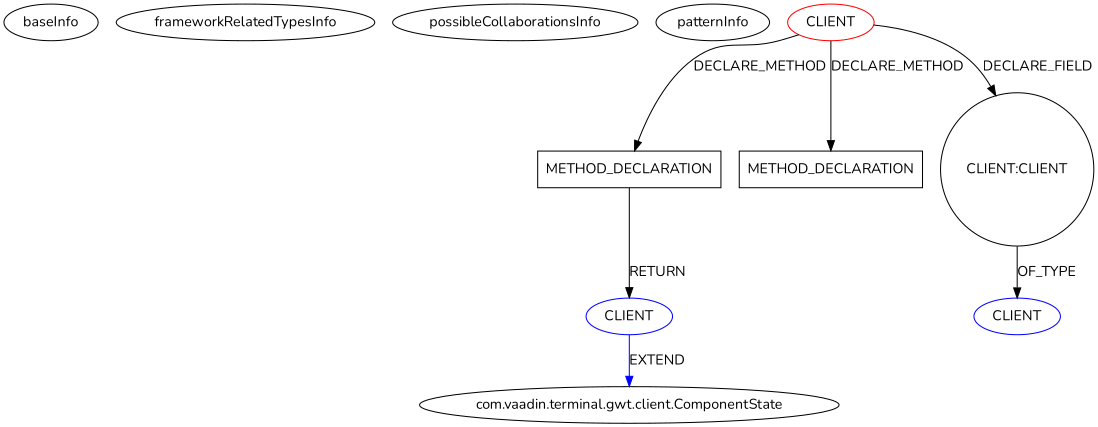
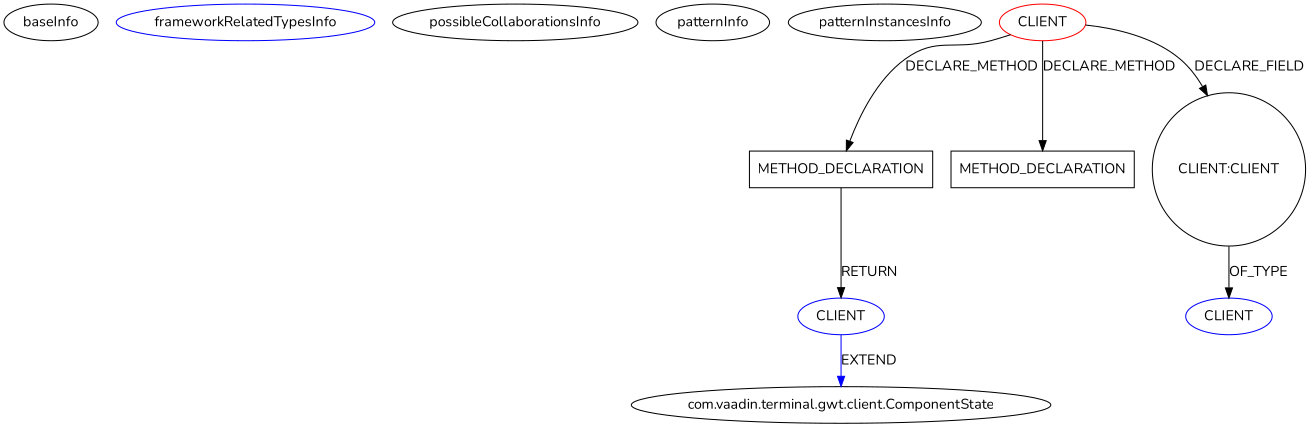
(246, 22) -> (246, 22)
none -> (885, 22)
